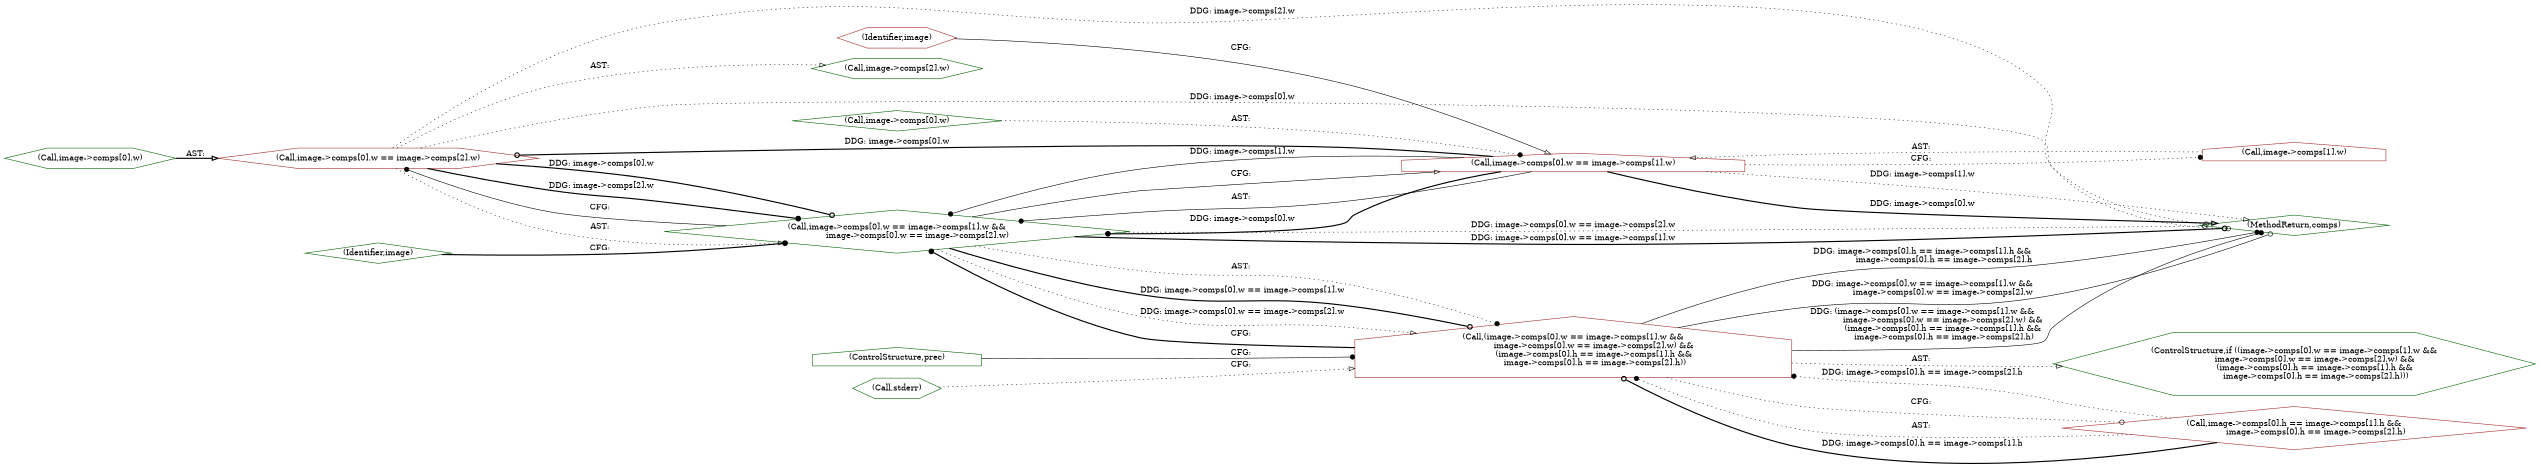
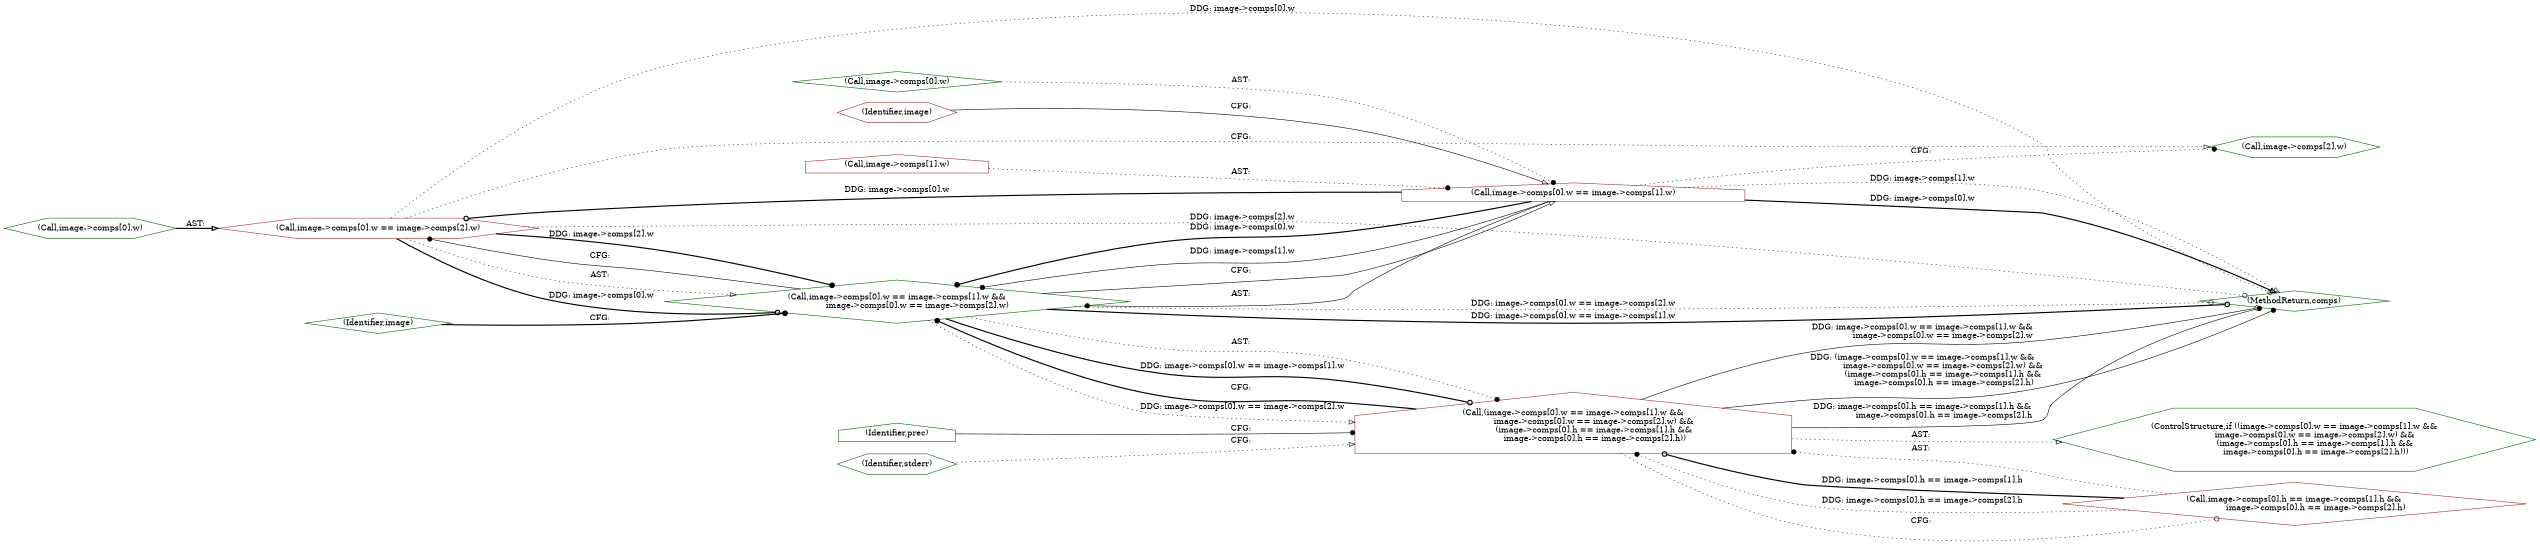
(601, 66) -> (1242, 137)
(1949, 152) -> (1217, 178)
(1972, 164) -> (1923, 161)
(897, 358) -> (897, 433)
(897, 388) -> (897, 464)
